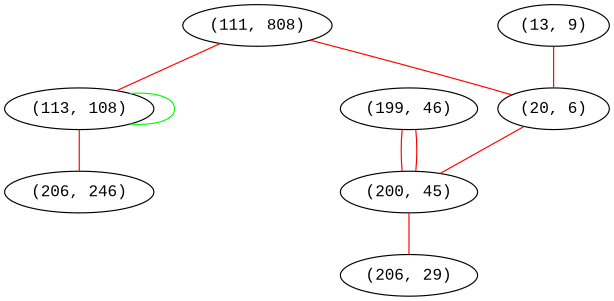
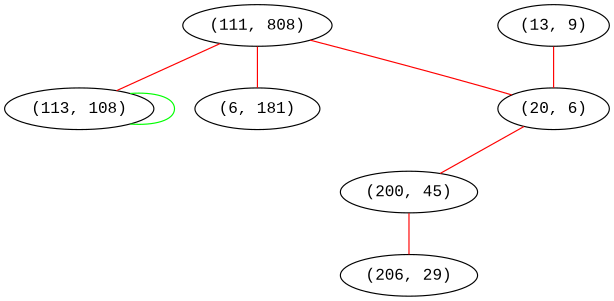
none -> (257, 109)
(409, 109) -> none
(79, 192) -> none
